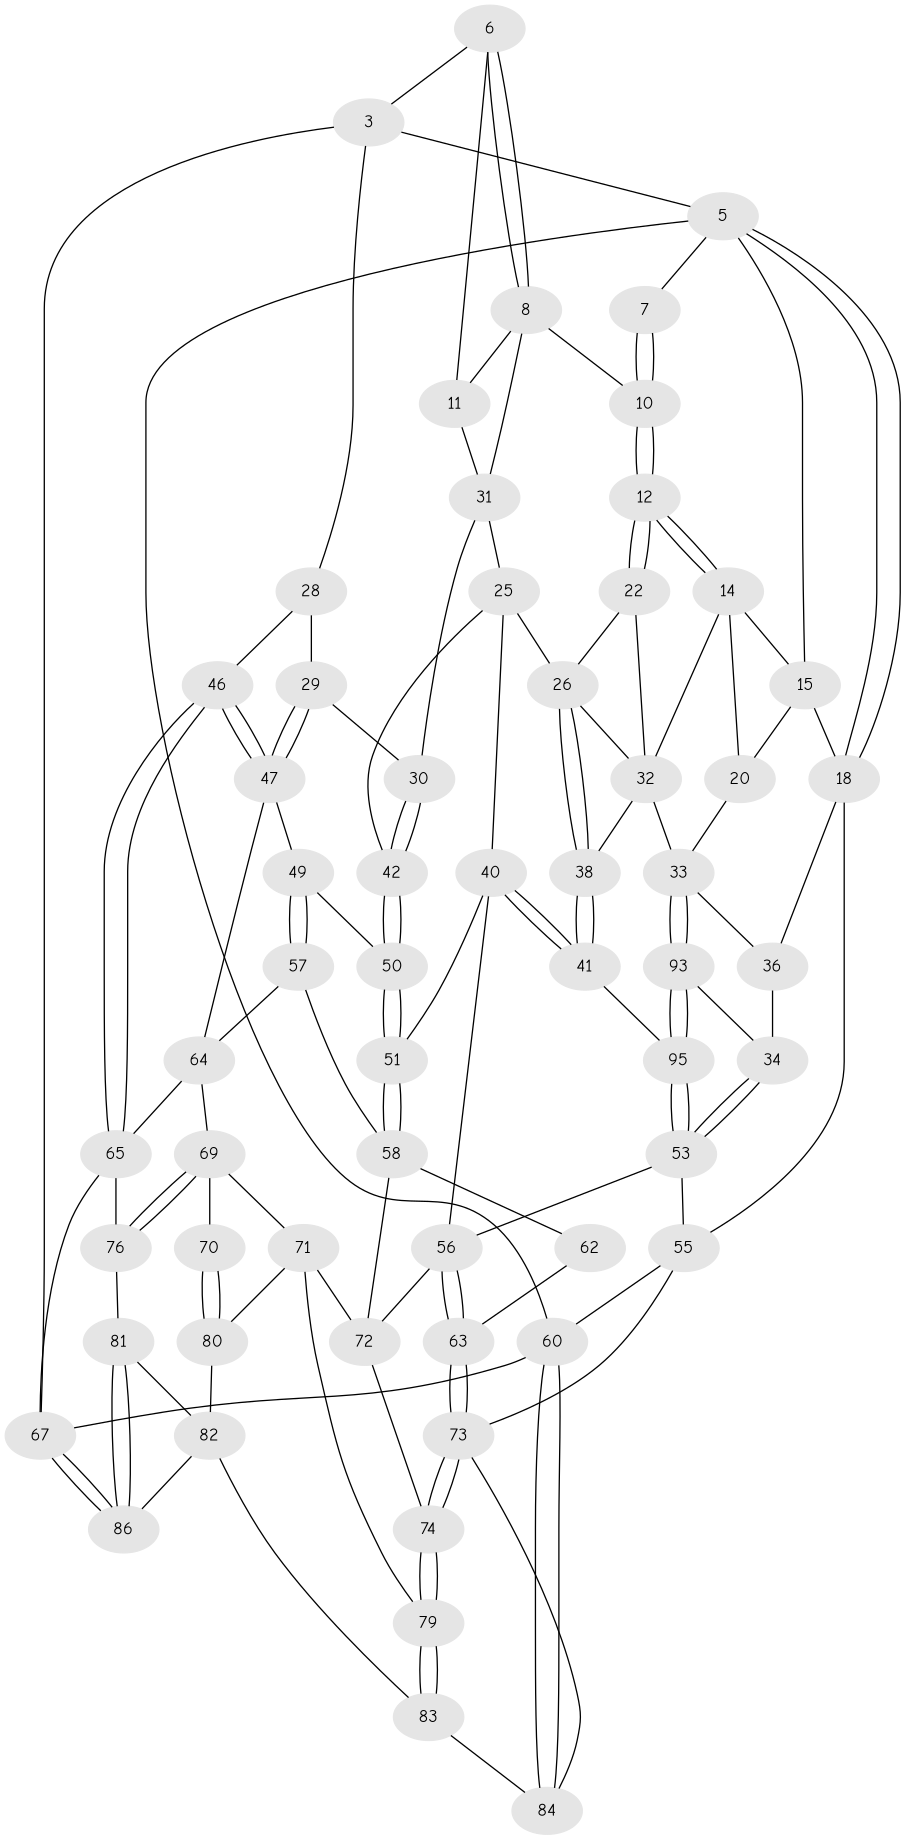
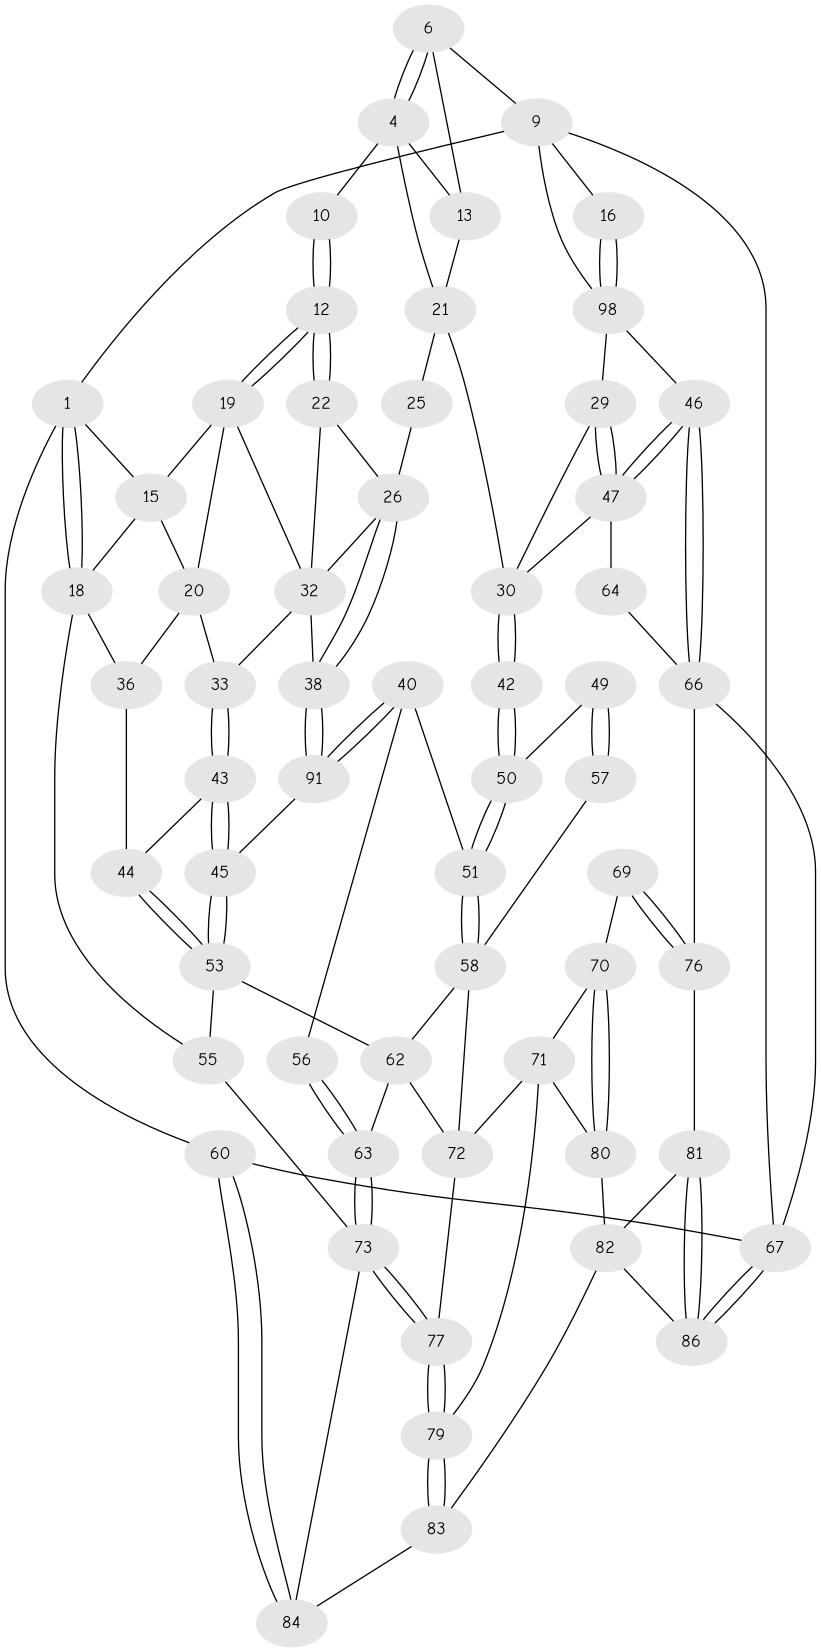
(369, 122) -> (537, 122)
none -> (608, 216)
(723, 216) -> (68, 404)
(526, 310) -> (393, 122)
(645, 310) -> none
(455, 404) -> (465, 216)
(485, 498) -> (440, 310)
(311, 591) -> (608, 310)
(728, 591) -> (228, 404)
(391, 716) -> none
(498, 732) -> none
(284, 826) -> (559, 545)
(726, 920) -> (160, 638)
(585, 967) -> (314, 779)
(679, 967) -> (220, 779)
(255, 1008) -> none
(679, 1060) -> (220, 873)
(773, 1060) -> (126, 873)
(205, 1107) -> none
(116, 1154) -> (694, 685)
(257, 1201) -> (570, 1014)
(564, 1201) -> (305, 1014)
(406, 1295) -> (427, 1107)
(618, 1295) -> none
(429, 1529) -> (436, 1342)
